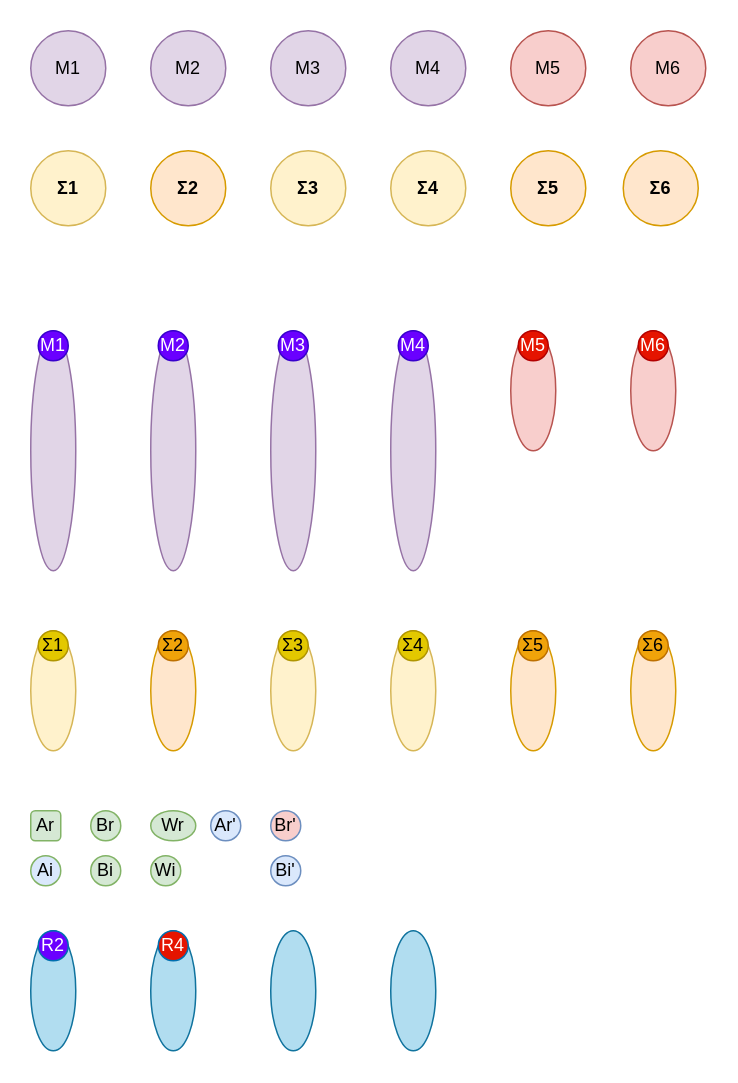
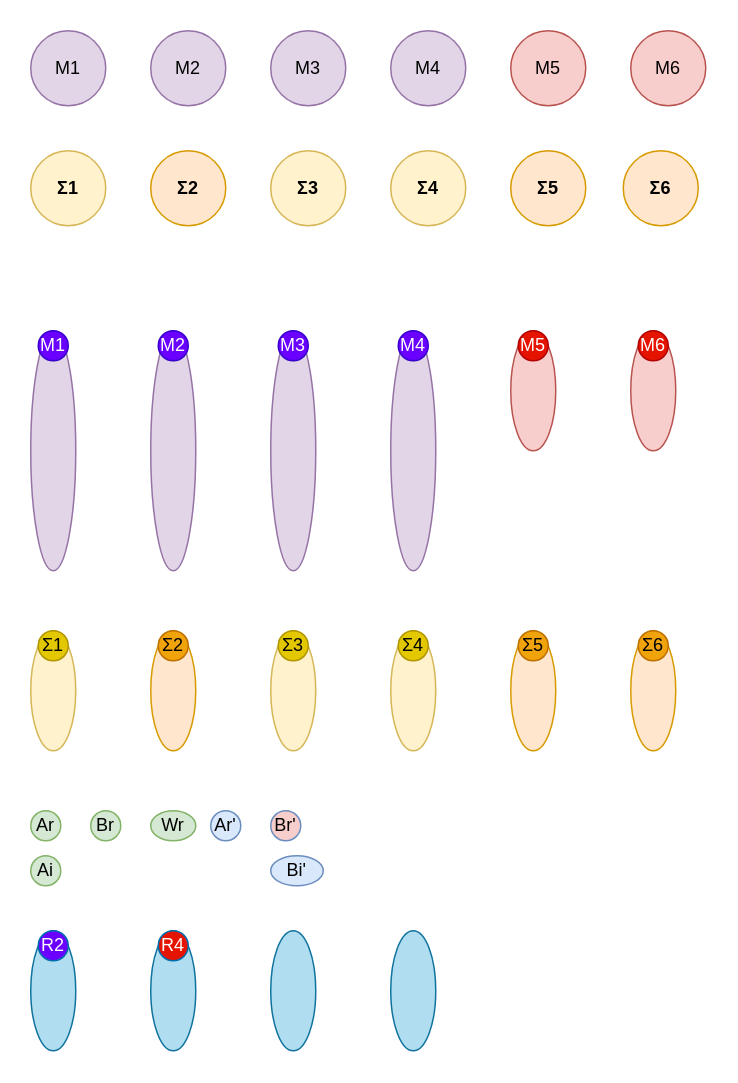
(46, 826) -> (46, 826)
(46, 871) -> (46, 871)
(106, 871) -> none
(166, 871) -> none
(286, 871) -> (297, 871)
